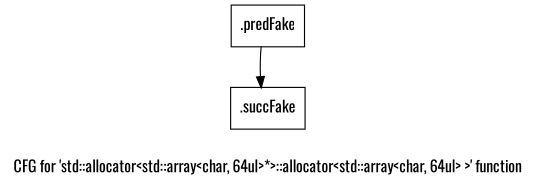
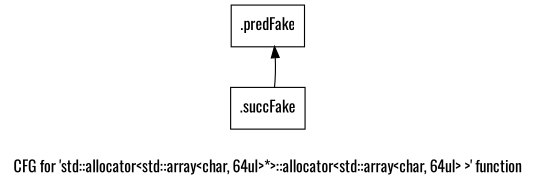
(260, 62) -> (275, 73)
